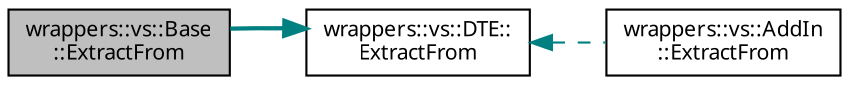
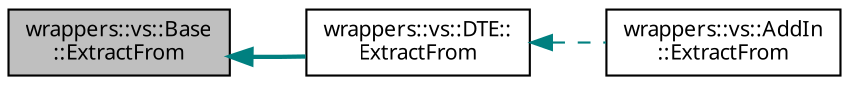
(257, 28) -> (279, 57)
